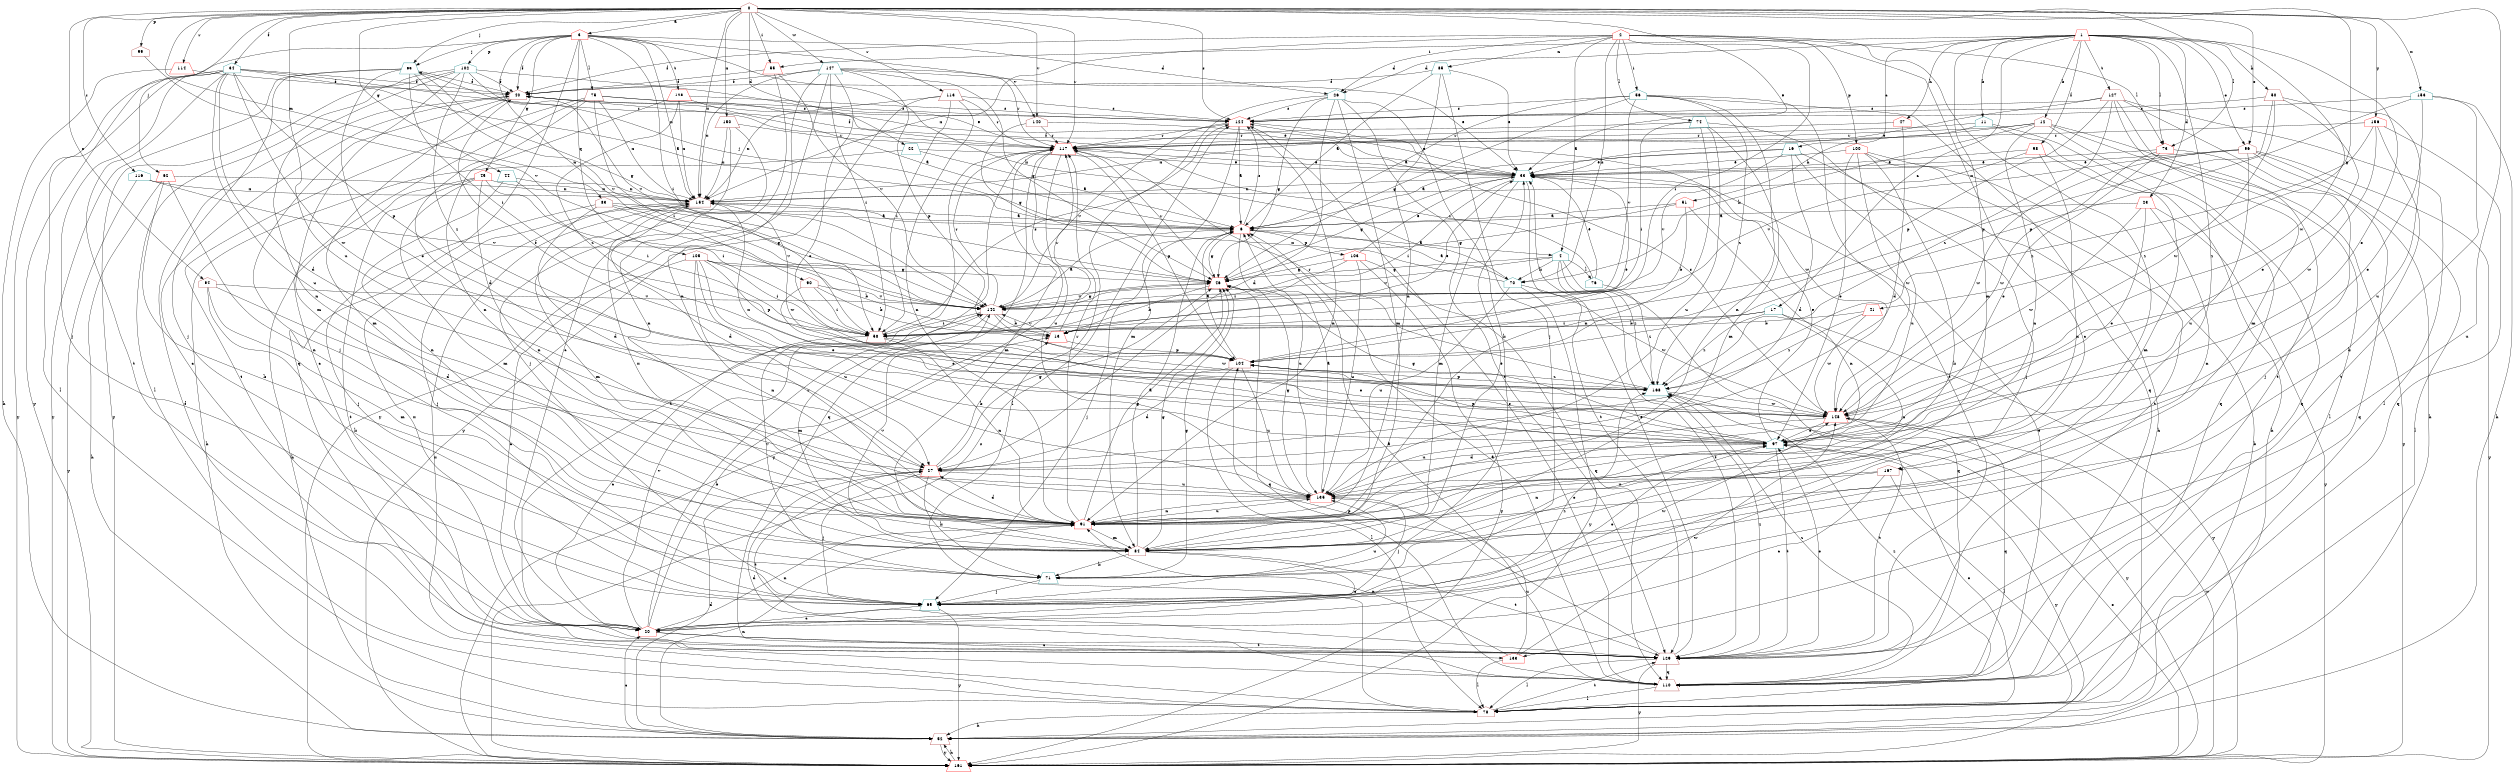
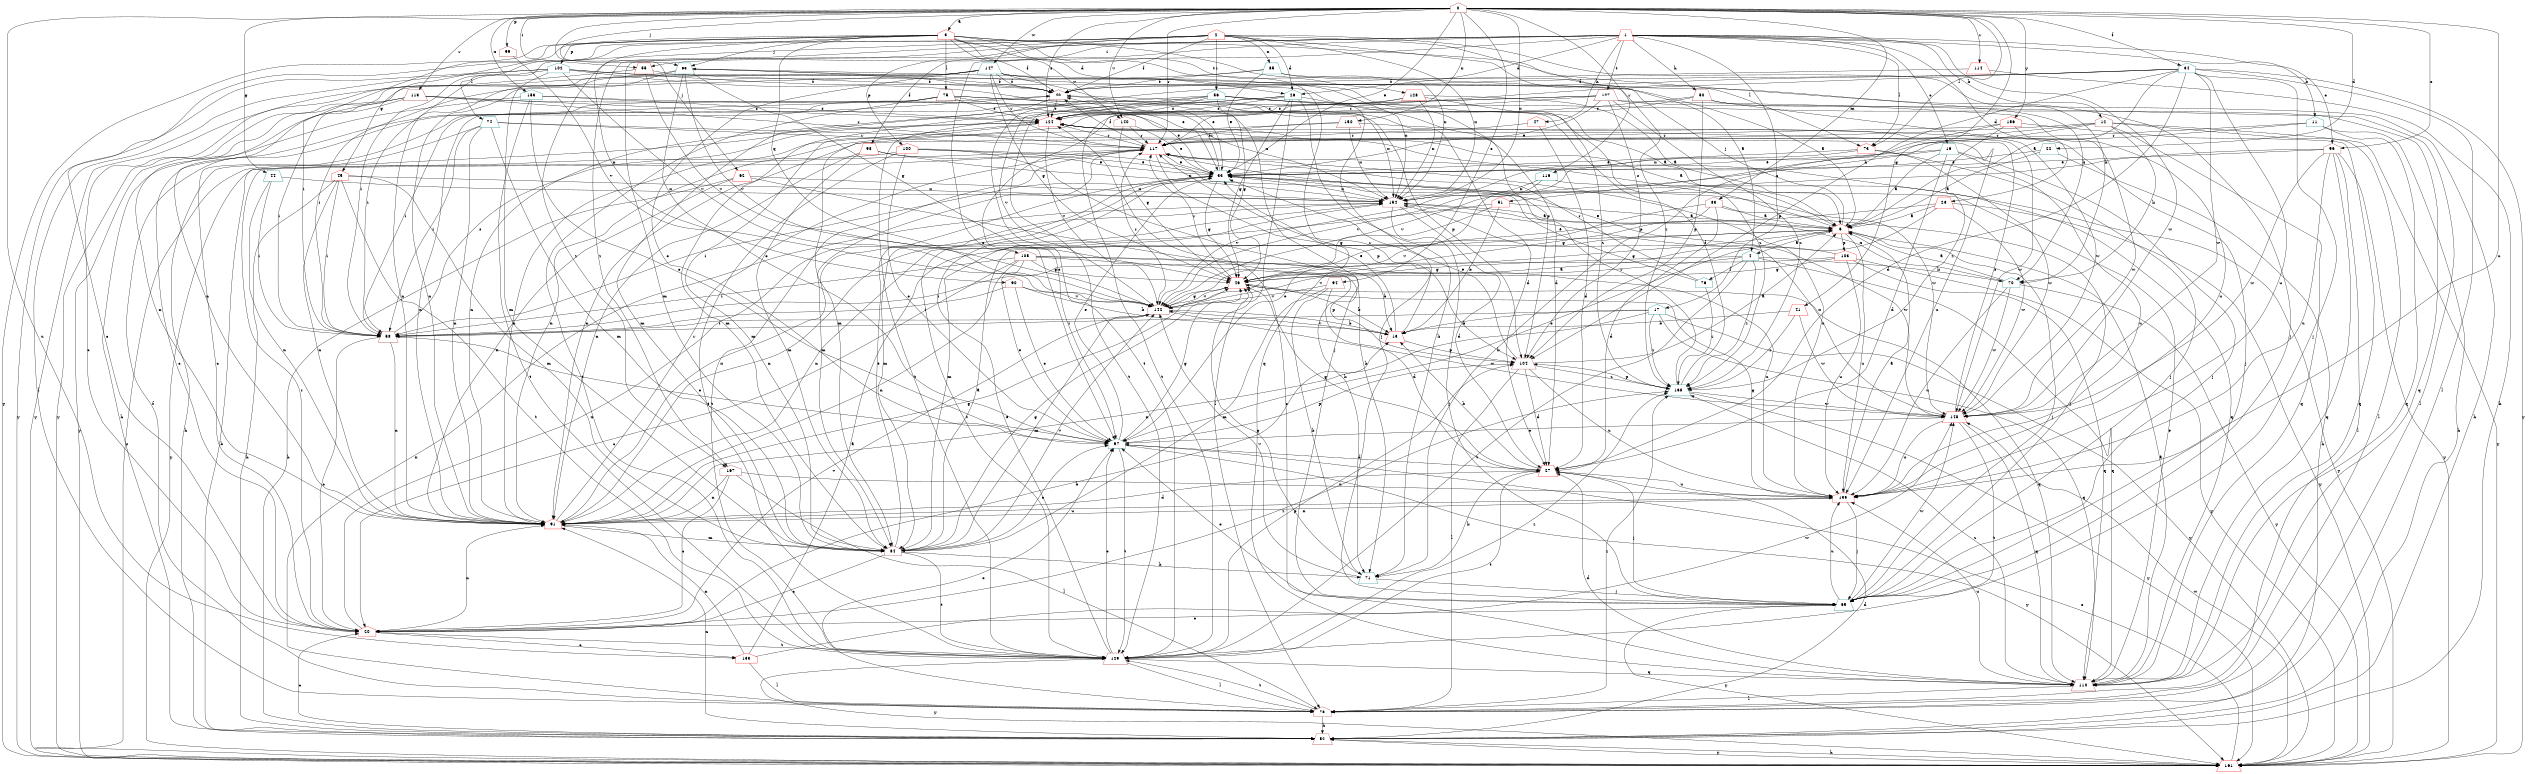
(208, 283) -> (1335, 283)
(1240, 364) -> (1524, 364)
none -> (1953, 404)
